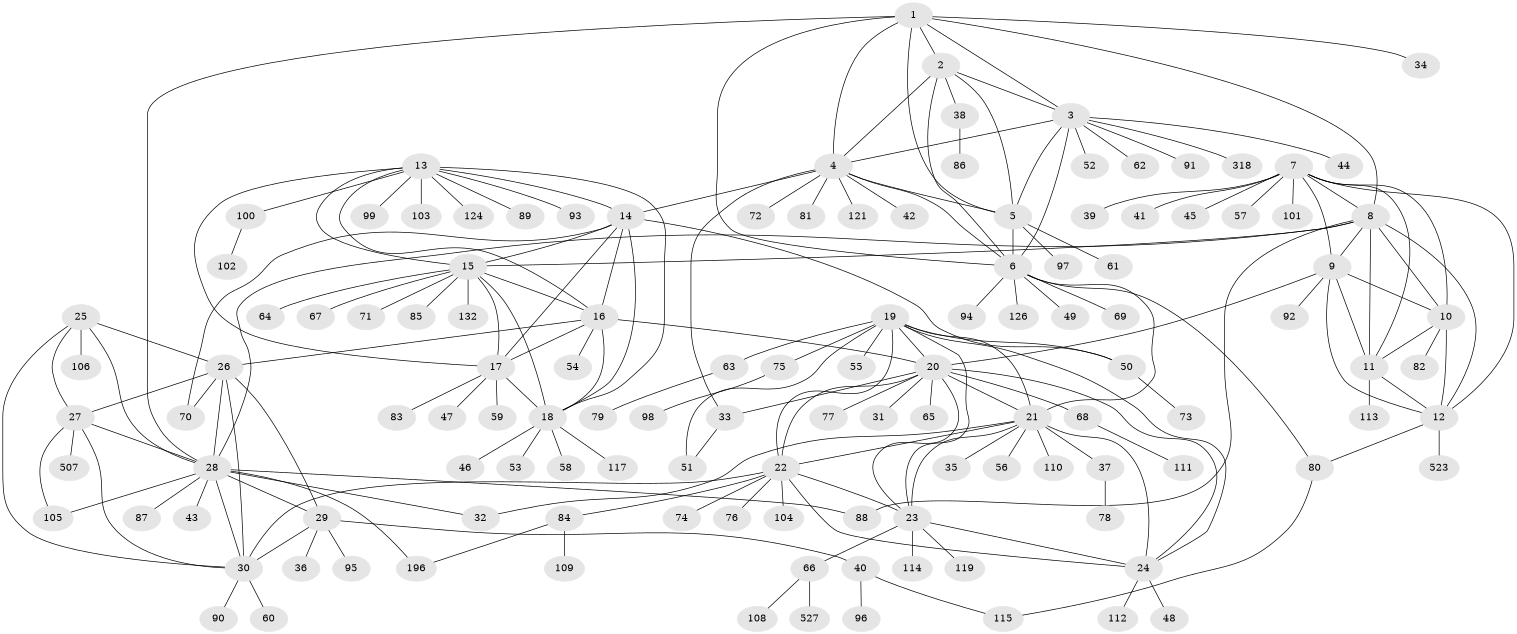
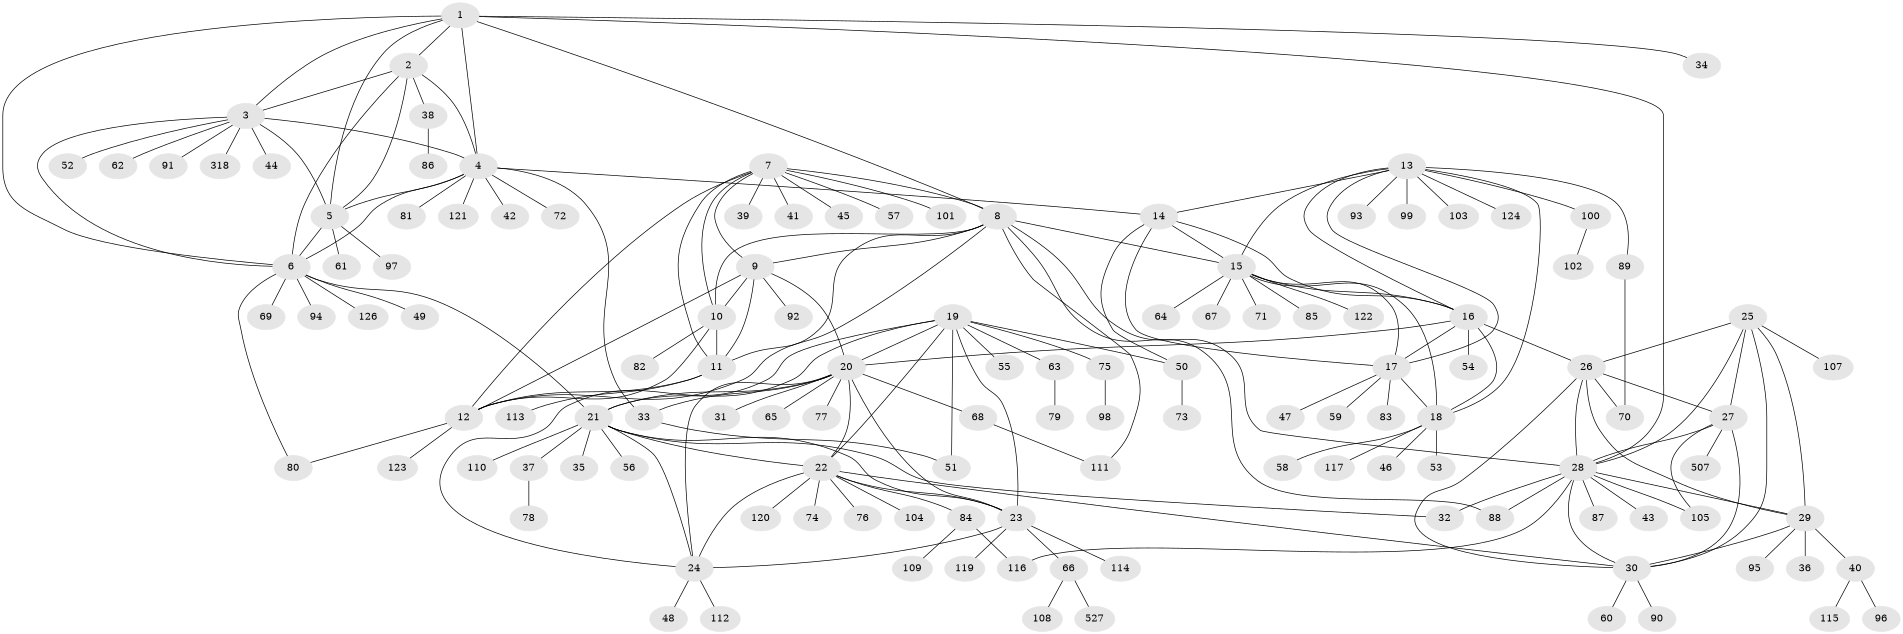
(366, 233) -> (1625, 342)
(468, 317) -> (1364, 317)
none -> (1091, 324)
(631, 335) -> none
(81, 367) -> (1833, 367)
none -> (1794, 413)
(1439, 468) -> (398, 468)
none -> (761, 518)
(416, 569) -> (1017, 569)
(1186, 576) -> none
